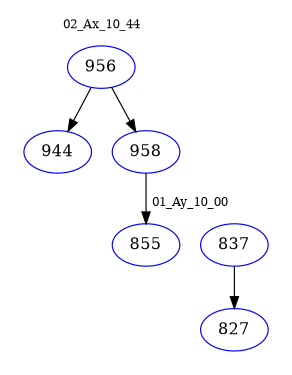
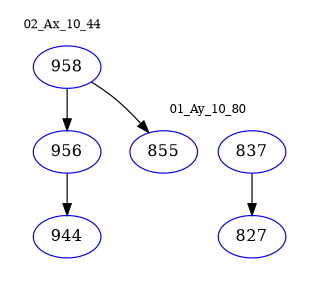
(121, 104) -> (67, 104)
(190, 203) -> (208, 110)
